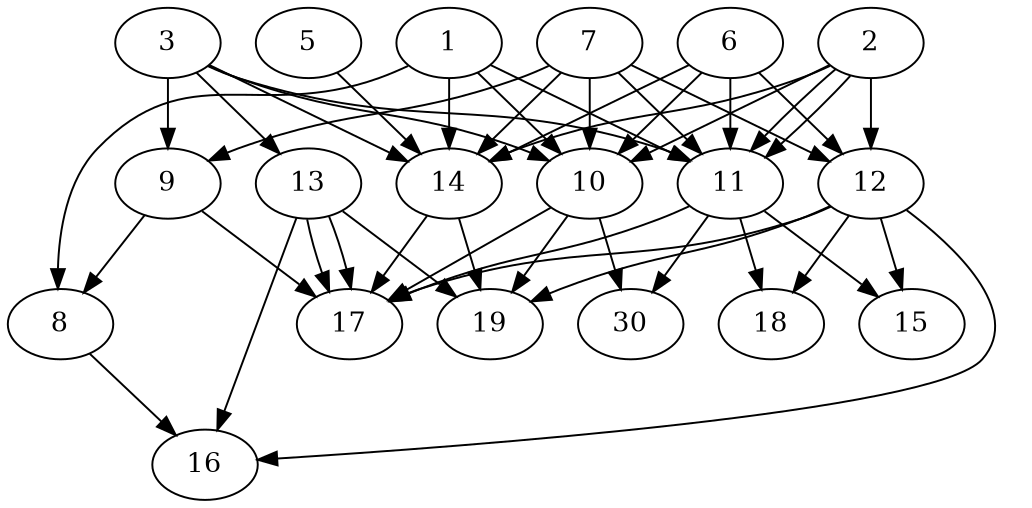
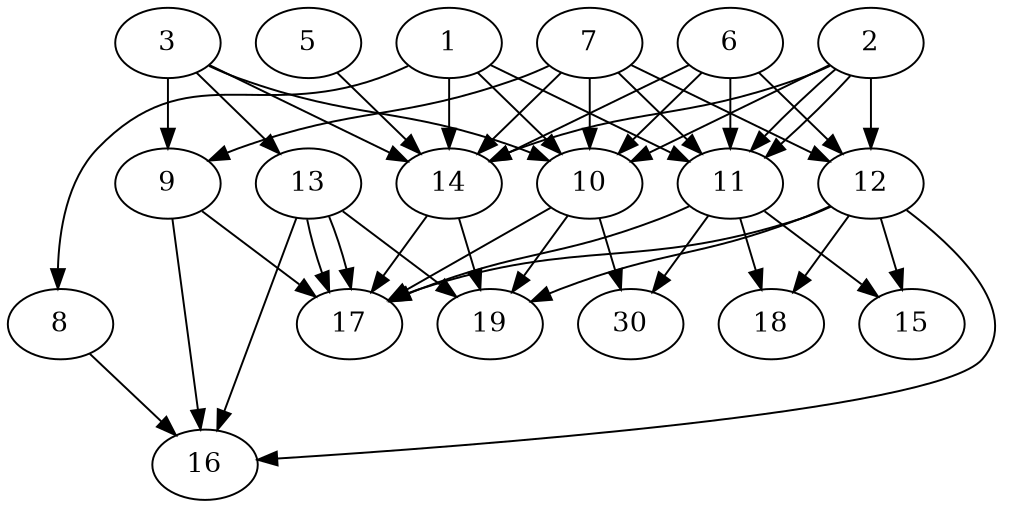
(463, 114) -> none
(120, 246) -> (185, 314)
